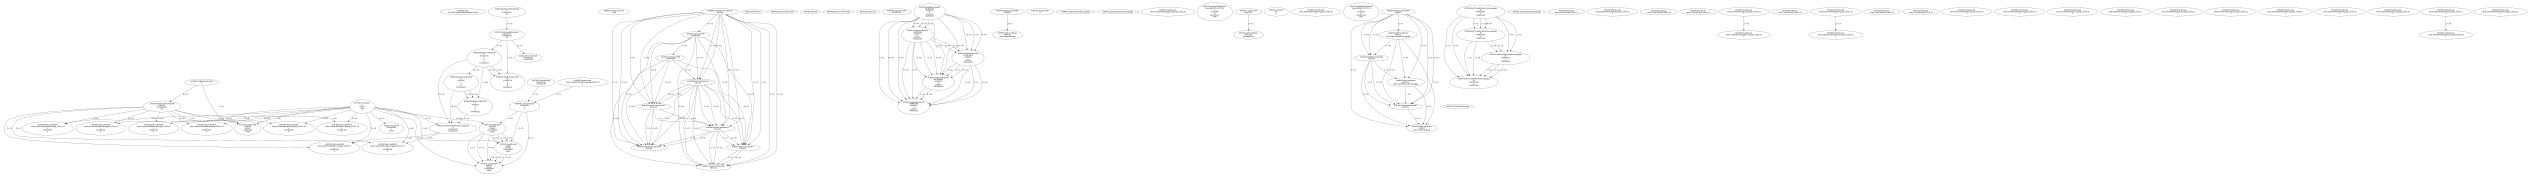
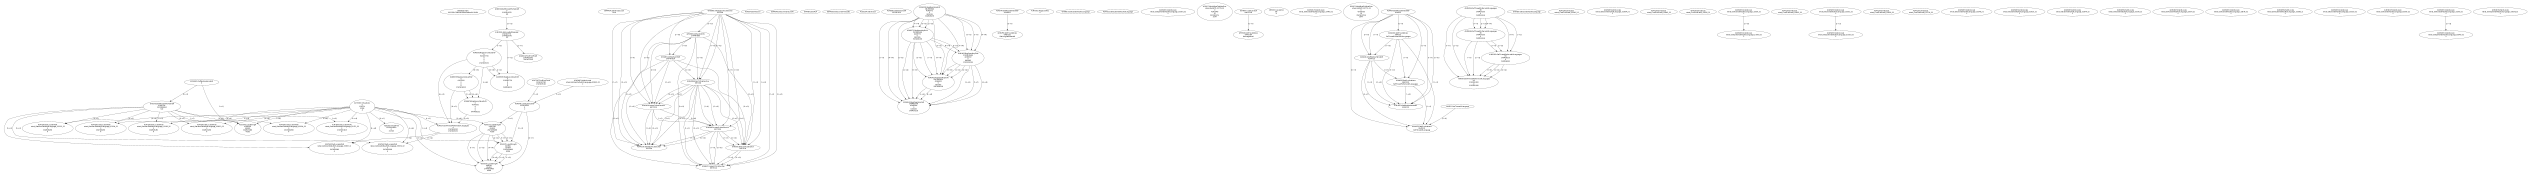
none -> (676, 25)
(719, 82) -> none
(1413, 116) -> (1443, 117)
